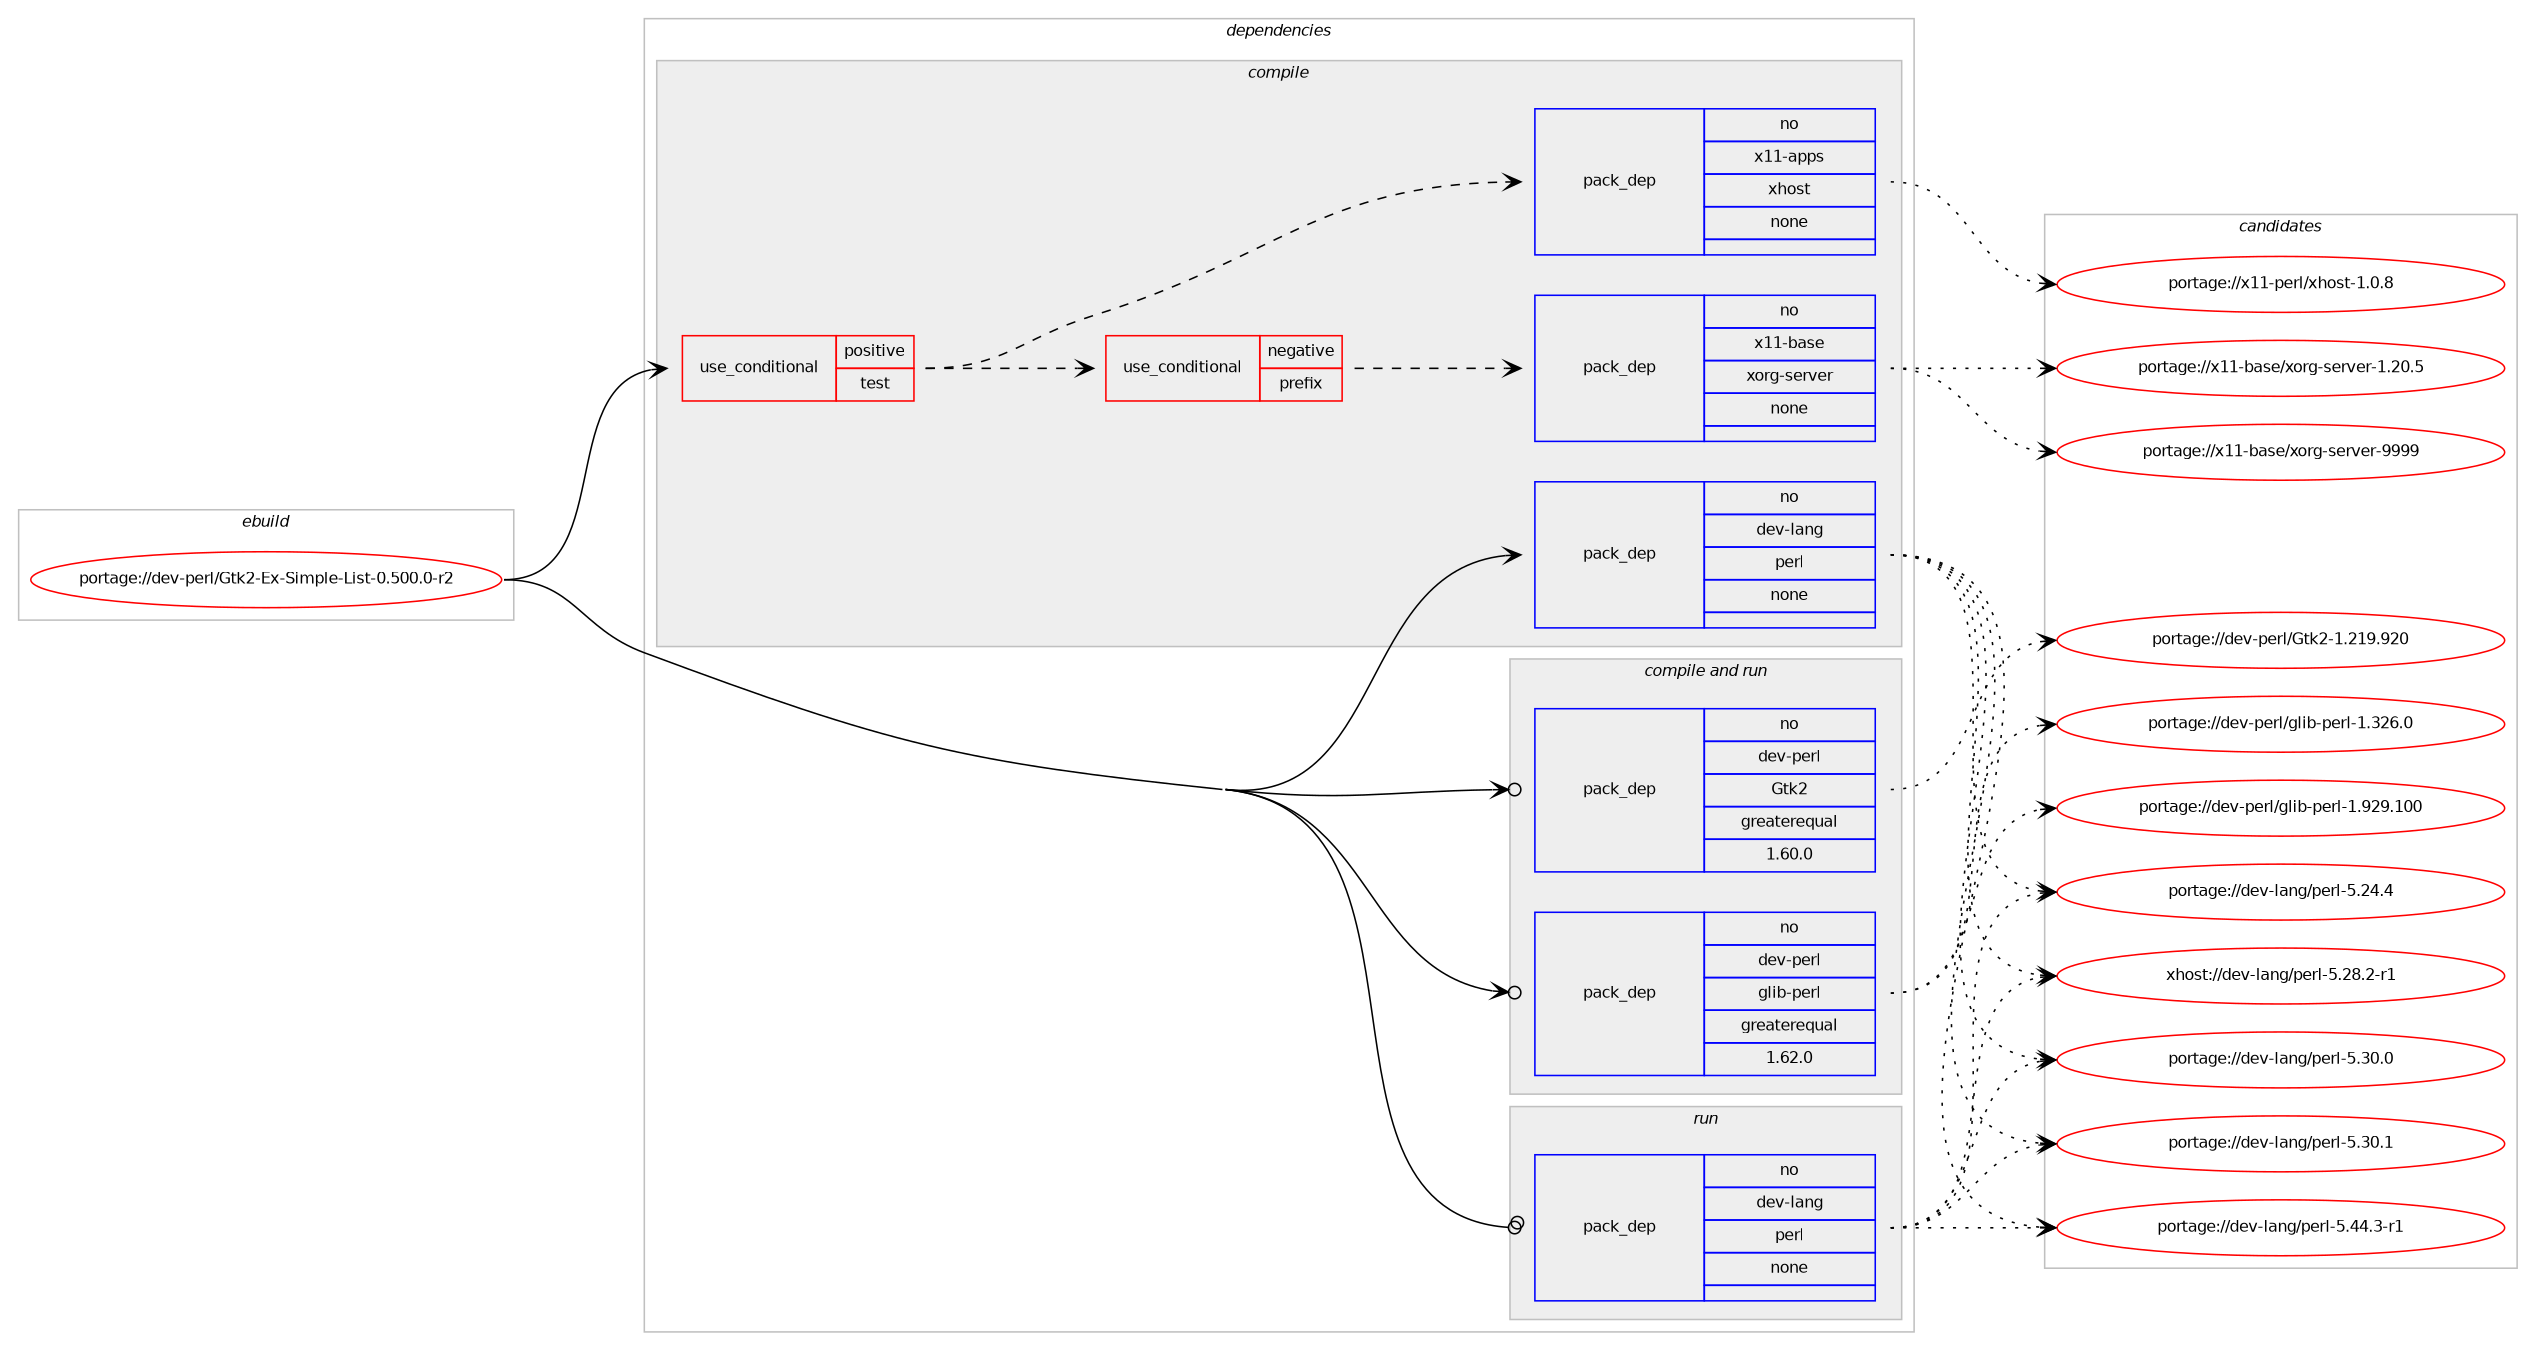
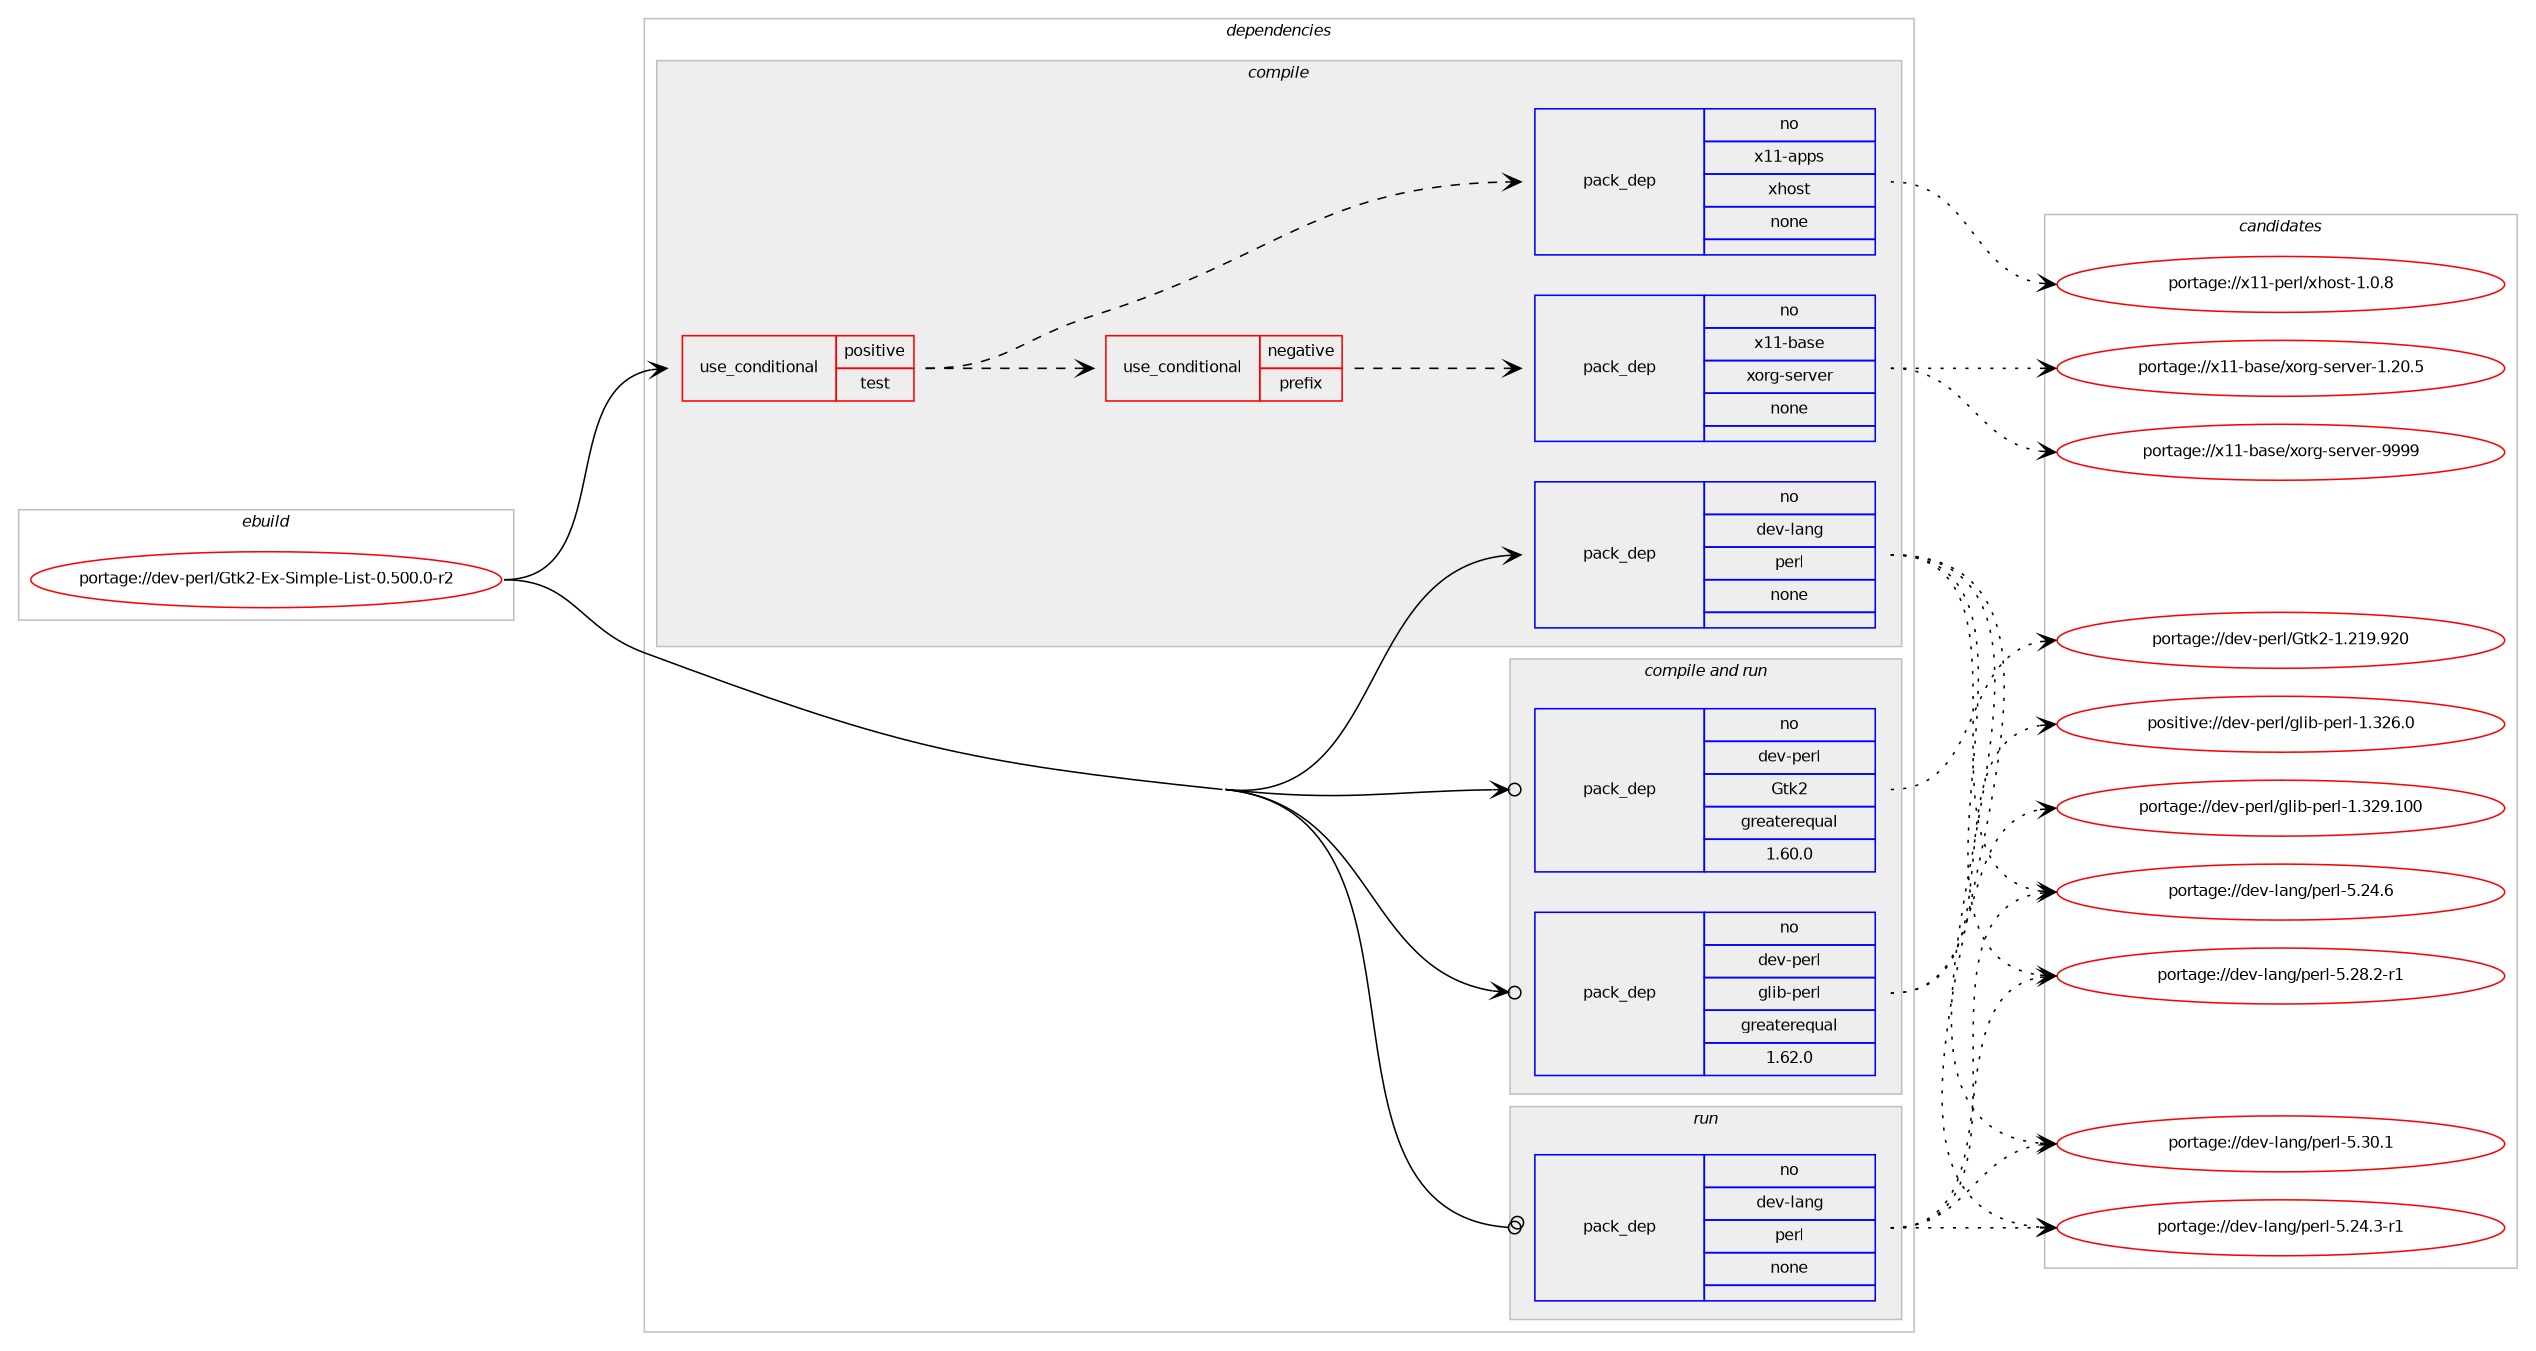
(2281, 724) -> (2281, 724)
(2281, 808) -> (2281, 808)
(2281, 892) -> (2281, 892)
(2281, 976) -> (2281, 976)
(2281, 1060) -> none
(2281, 1228) -> (2281, 1228)
